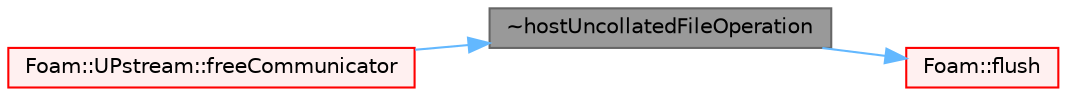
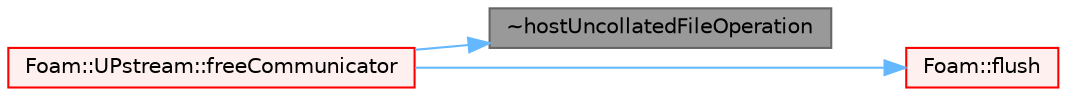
(854, 52) -> (649, 68)
